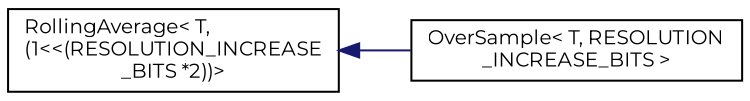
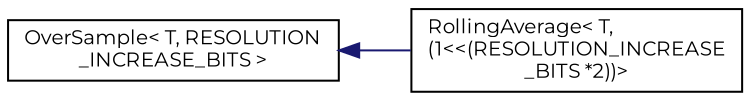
(385, 50) -> (385, 50)
